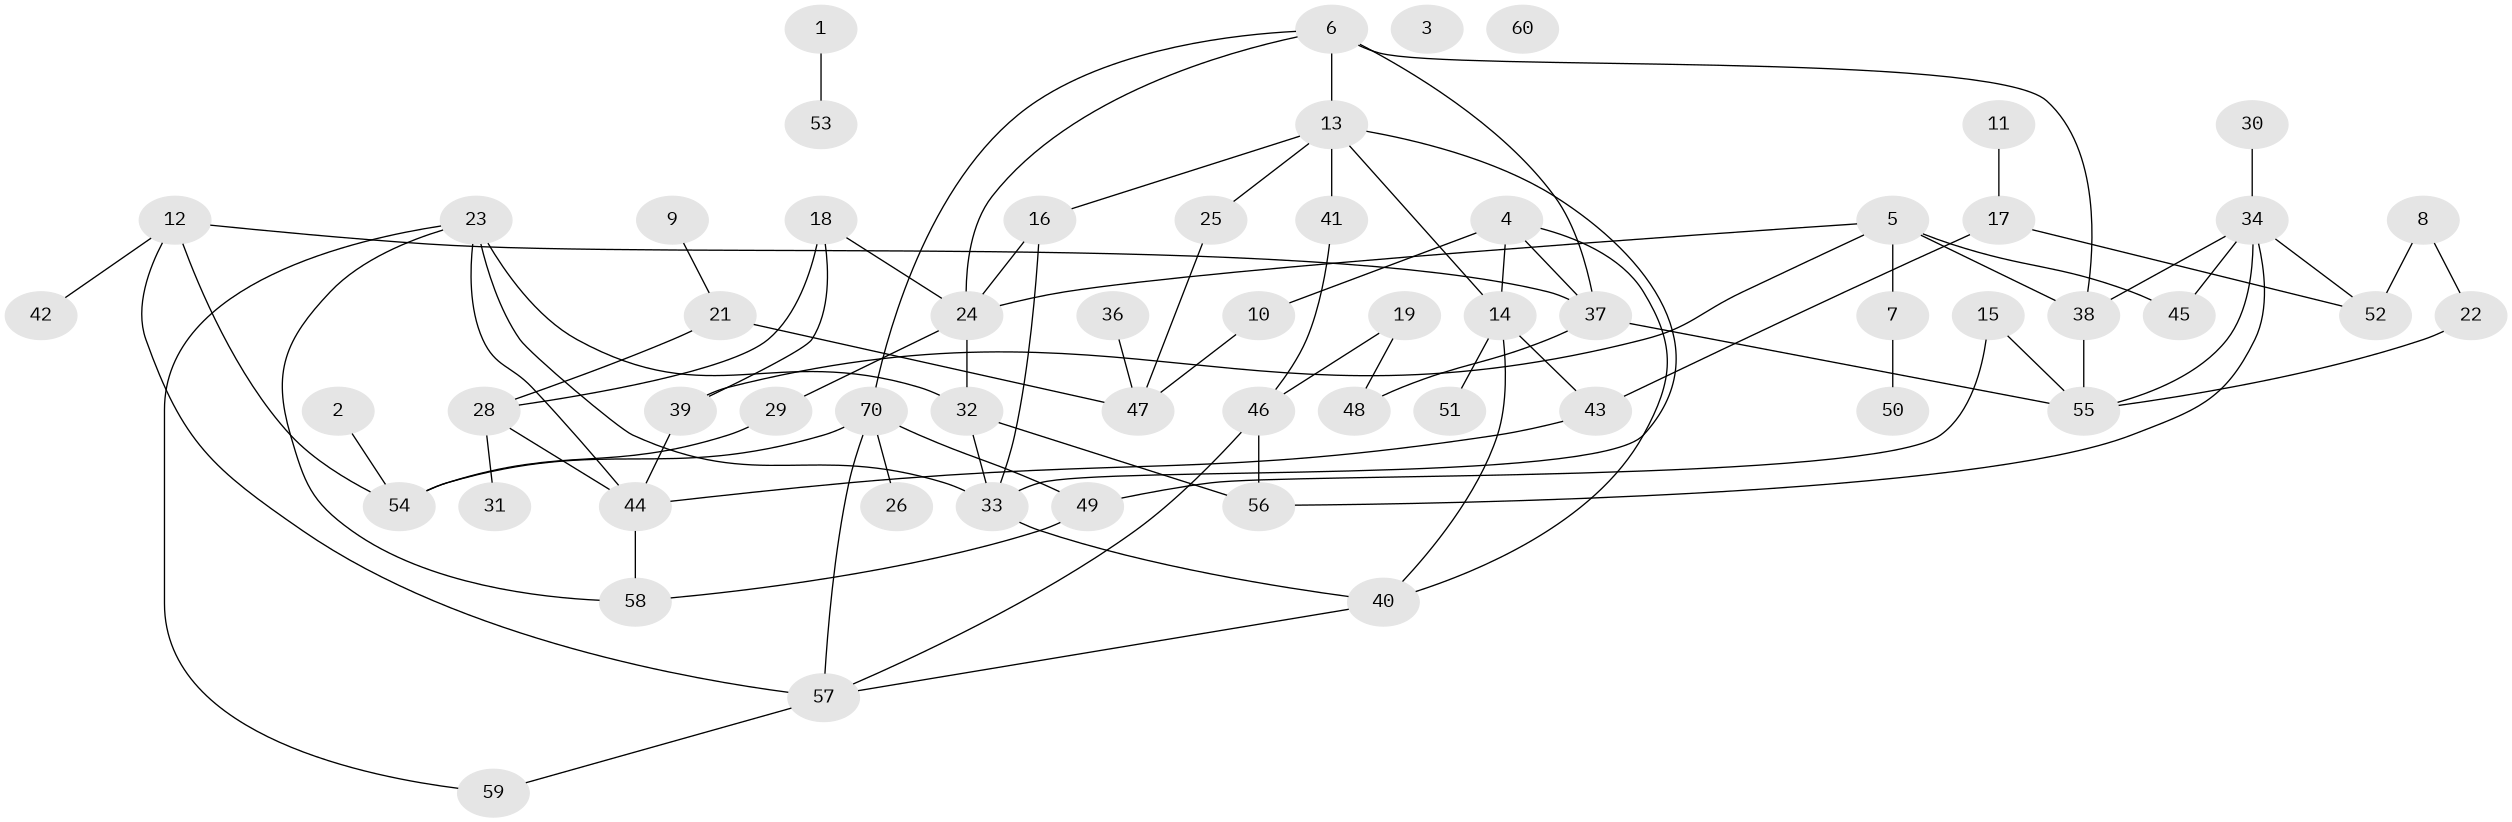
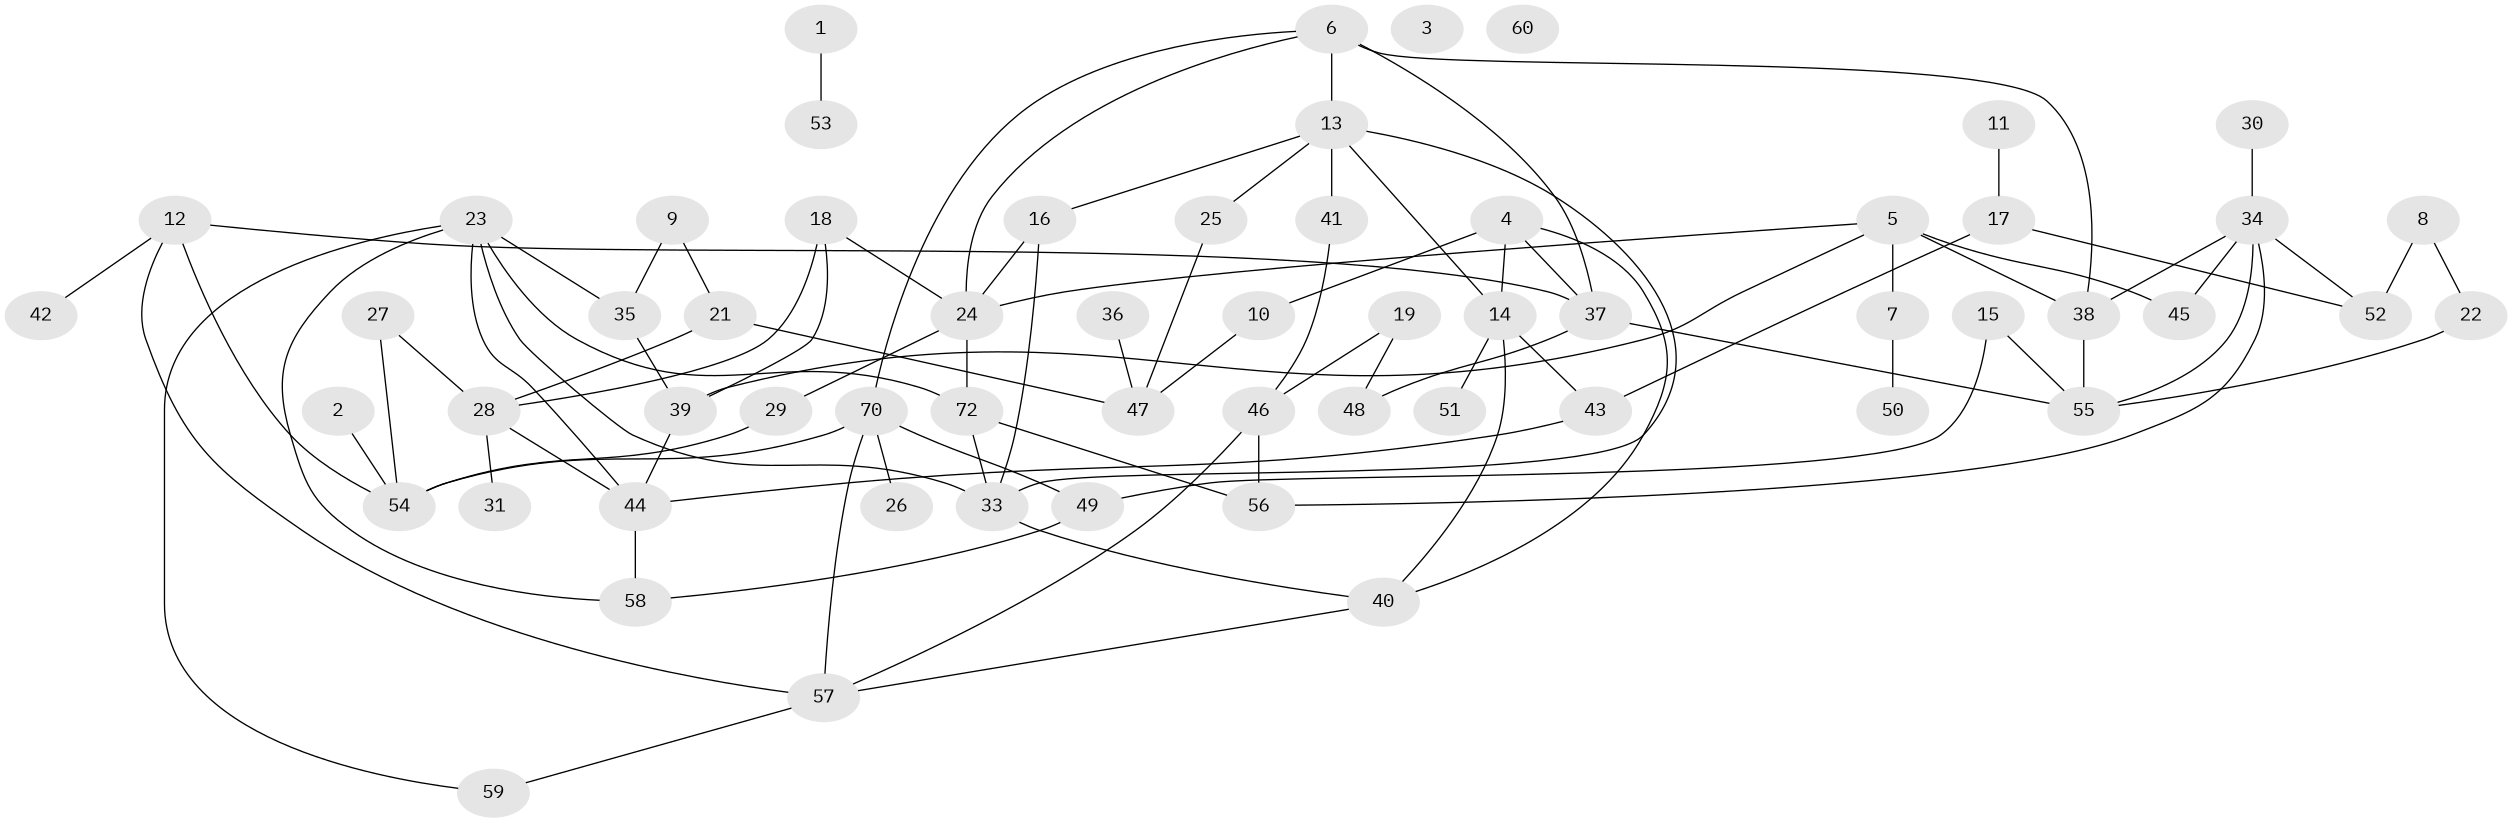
none -> (378, 316)
none -> (625, 316)
(967, 411) -> (967, 411)
